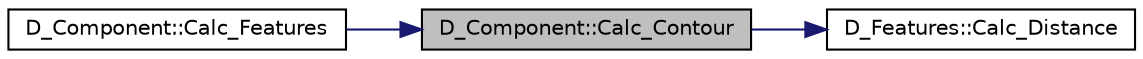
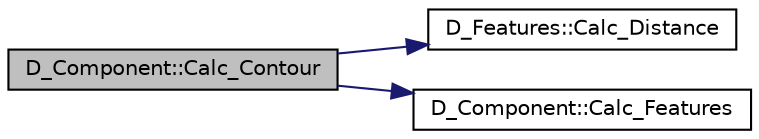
(373, 30) -> (365, 88)
